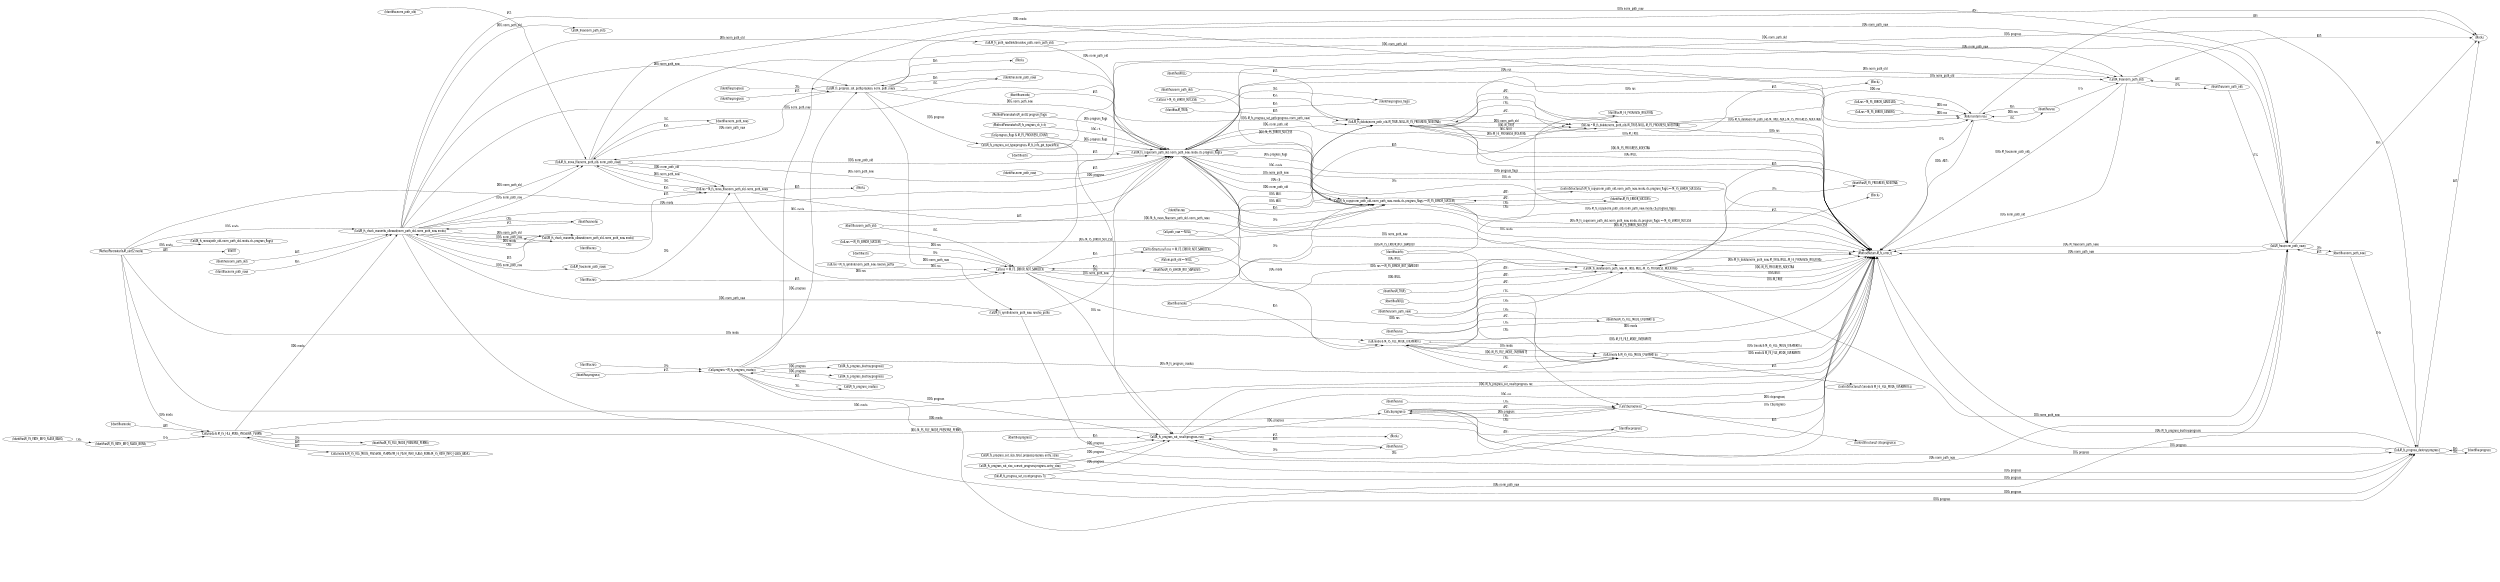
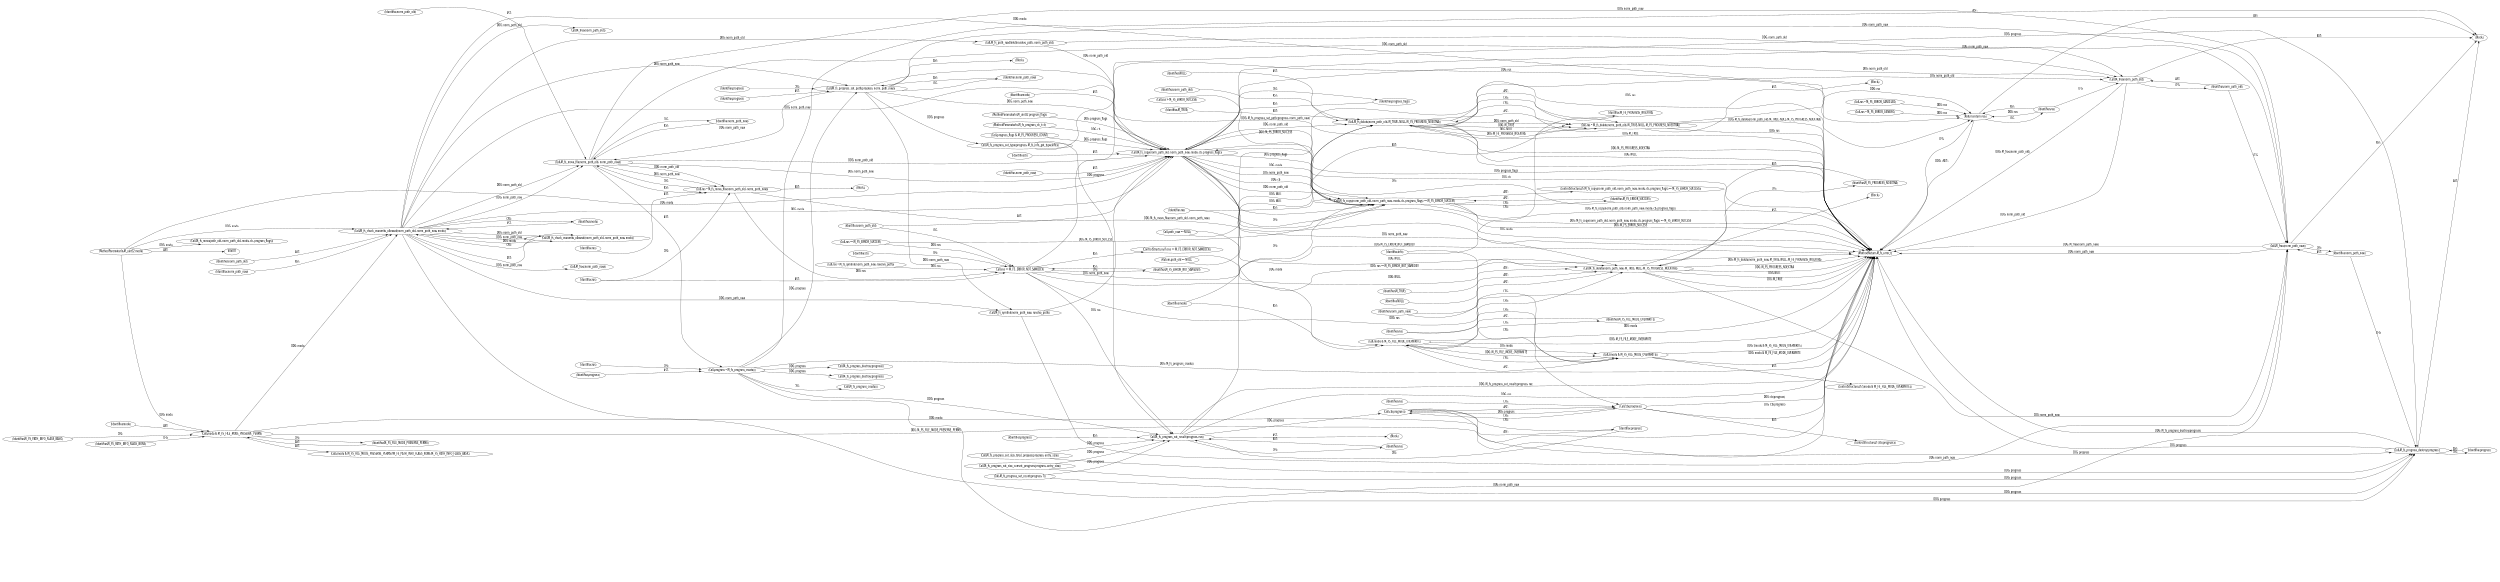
(1586, 94) -> (1461, 113)
(727, 335) -> none
(797, 380) -> (681, 257)
(988, 402) -> none
(78, 442) -> (130, 436)
